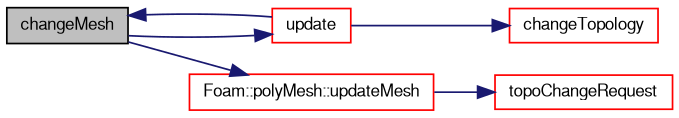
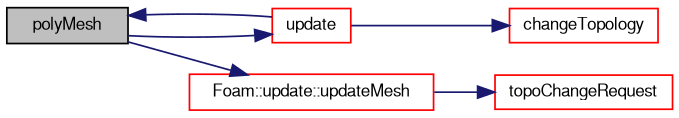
(67, 26) -> (67, 26)
(312, 92) -> (312, 92)
